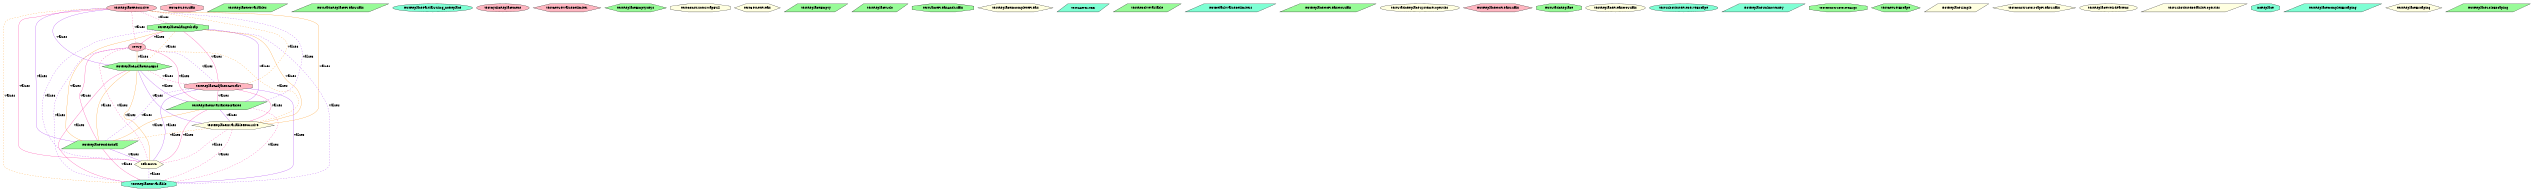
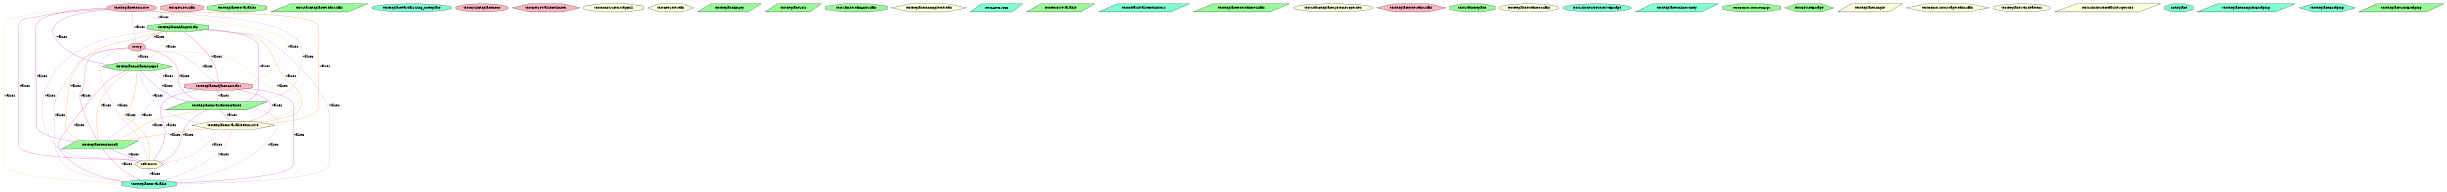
(247, 8) -> (237, 8)
(636, 8) -> none
(2414, 8) -> (2327, 8)
(160, 106) -> (160, 106)
(167, 134) -> (167, 134)
